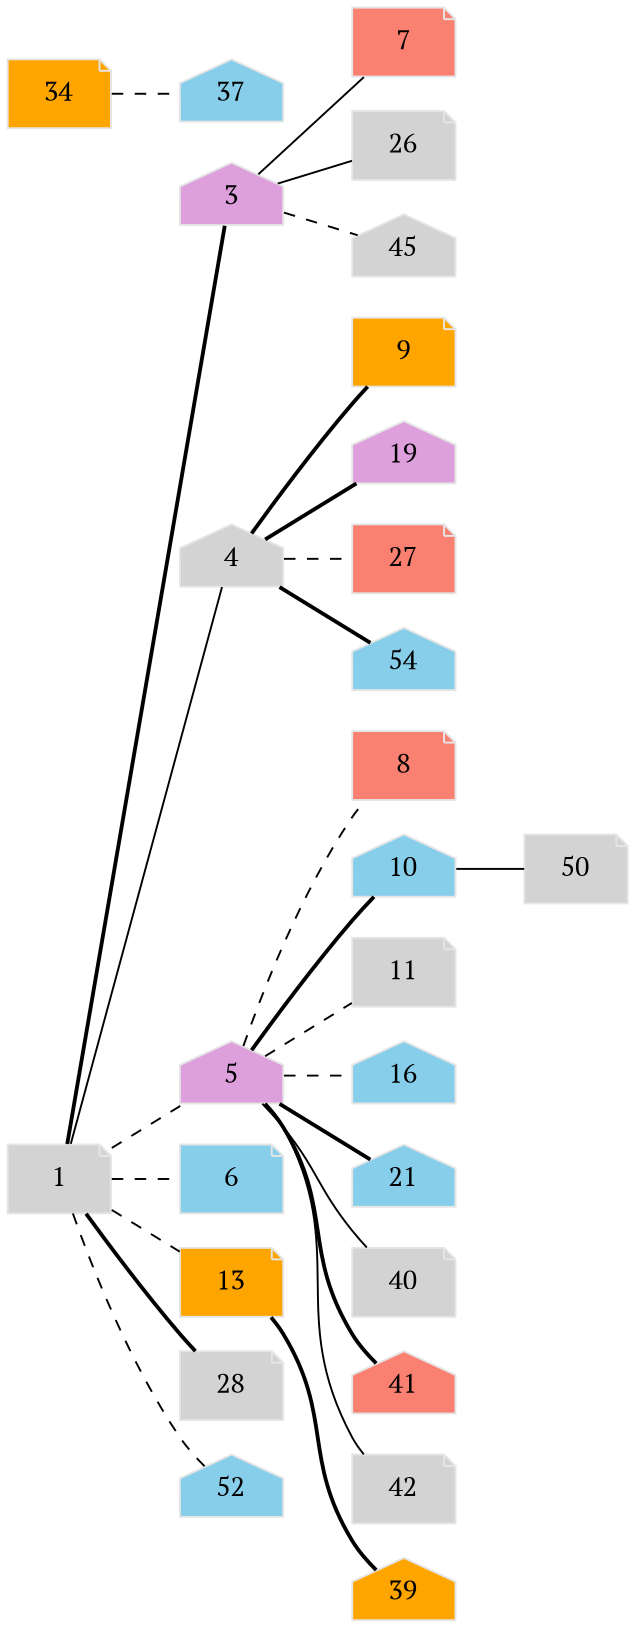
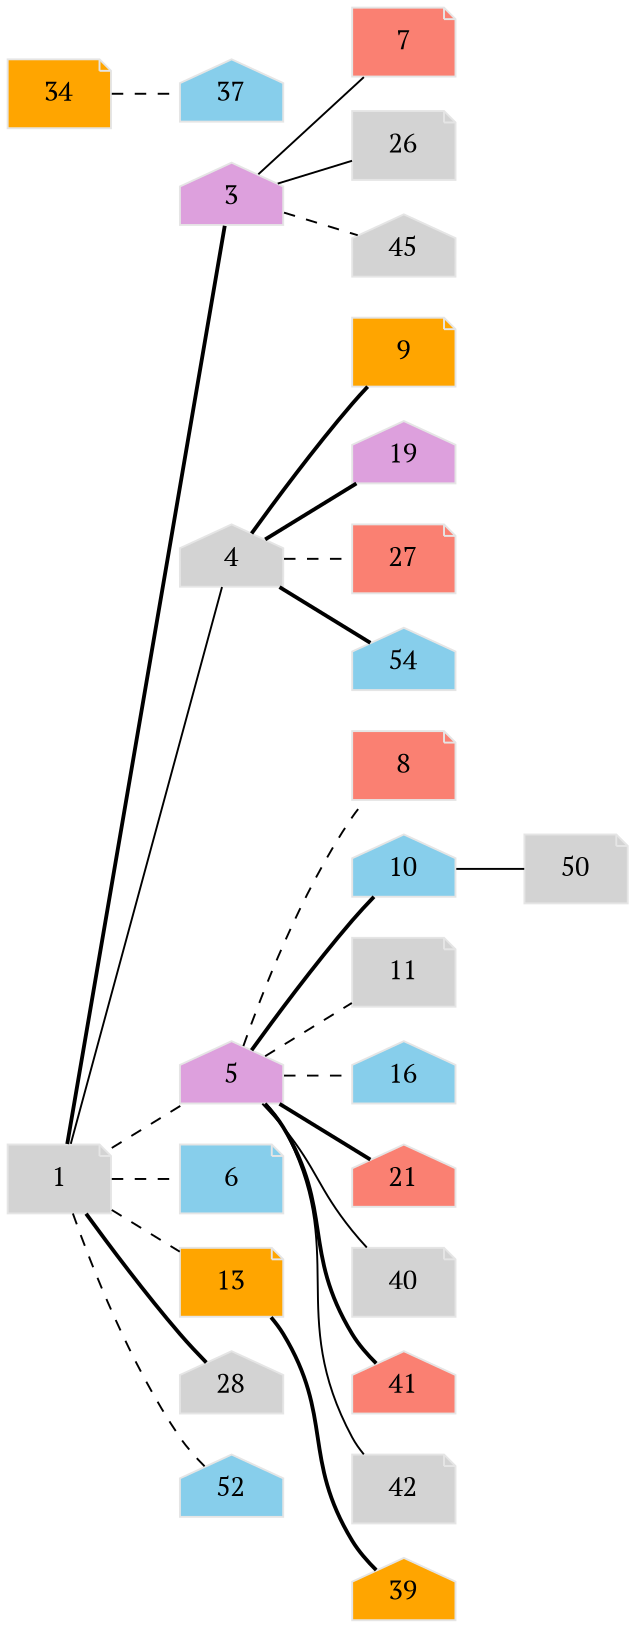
(404, 1179) -> (404, 1179)
(232, 1386) -> (232, 1386)
